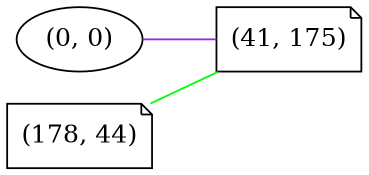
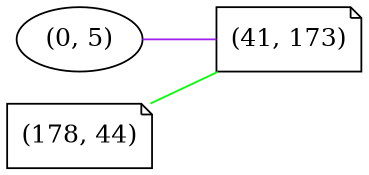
(80, 39) -> (80, 39)
(289, 39) -> (289, 39)
